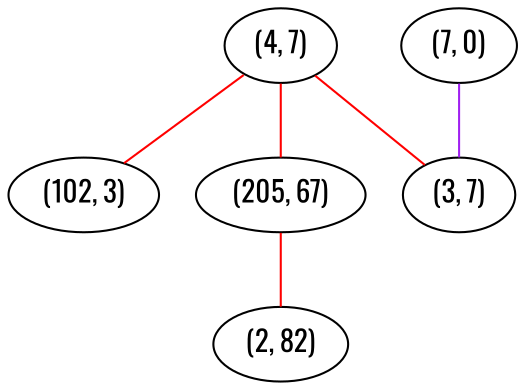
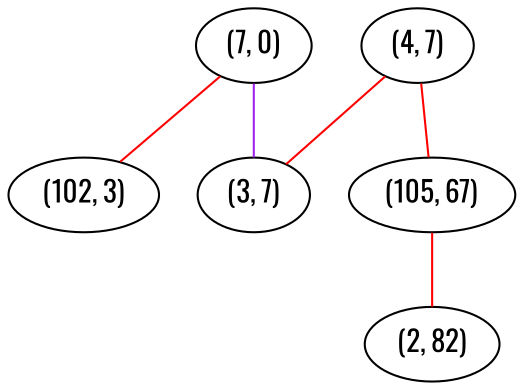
(184, 119) -> (170, 119)
(281, 195) -> (432, 195)
